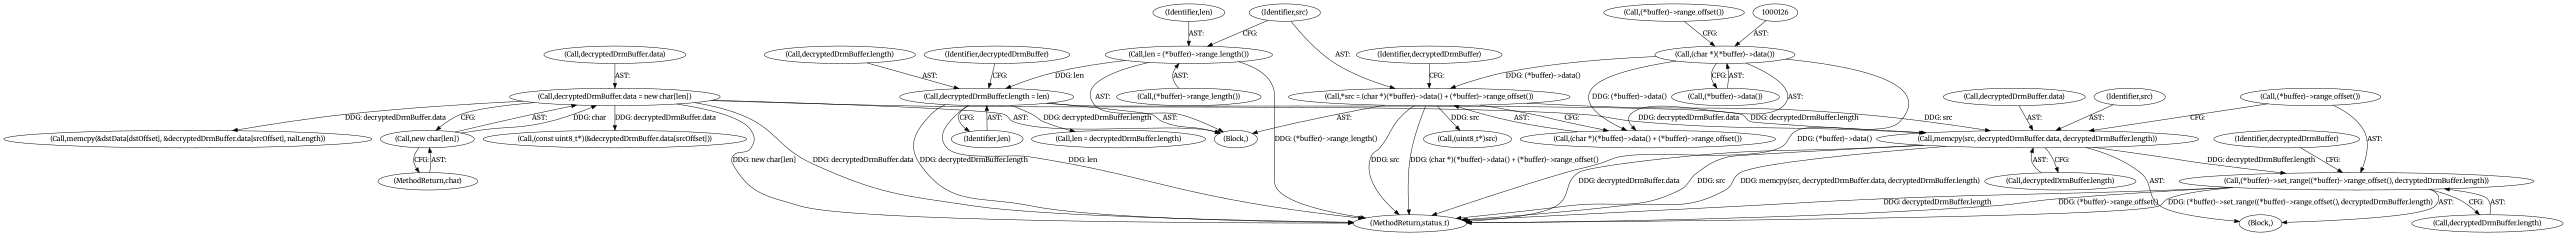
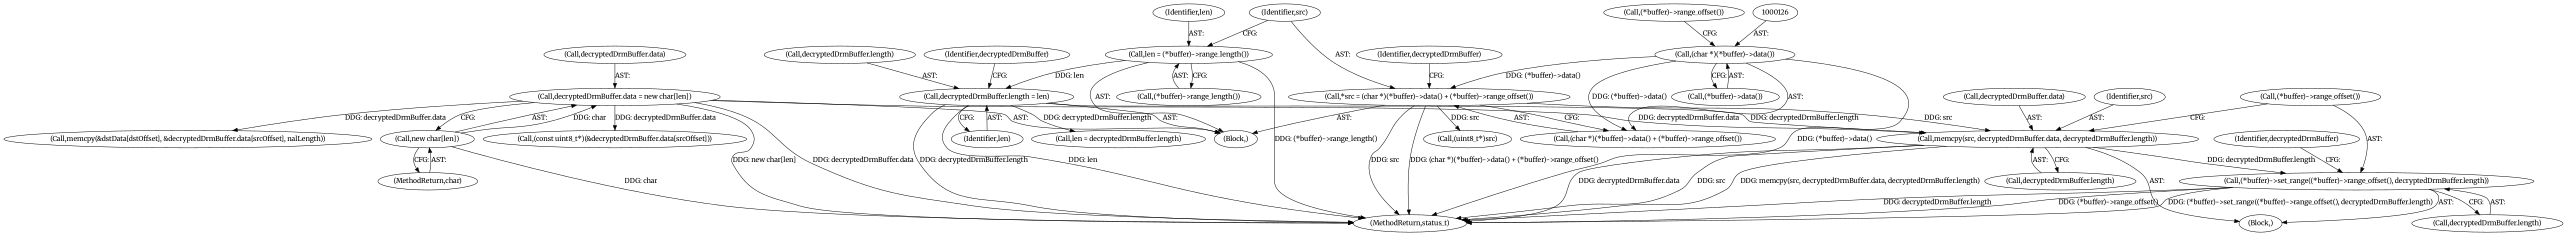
none -> (1192, 73)
none -> (806, 212)
